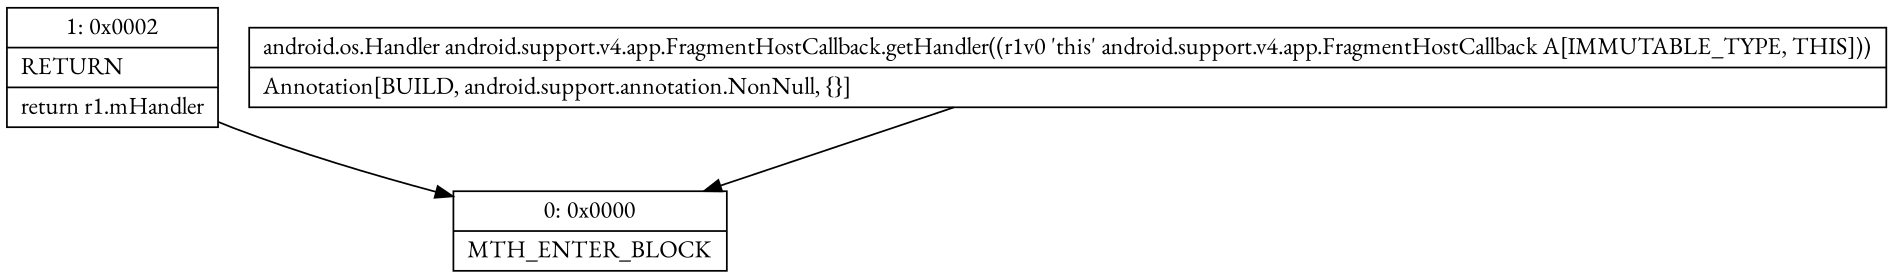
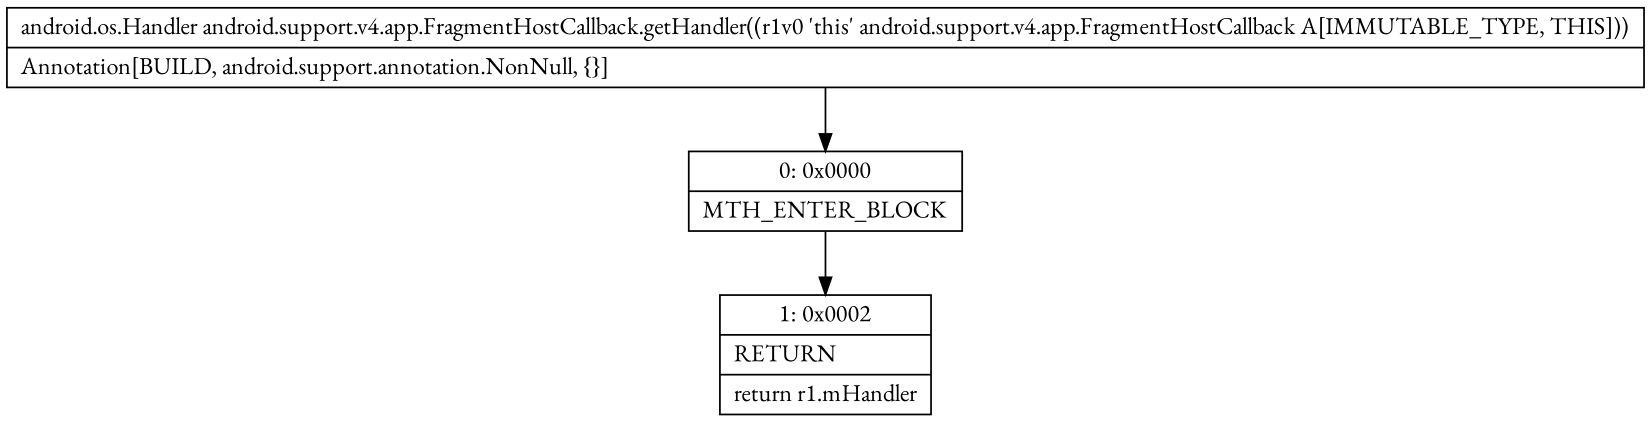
(326, 160) -> (825, 254)
